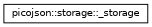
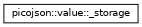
(76, 14) -> (71, 14)
